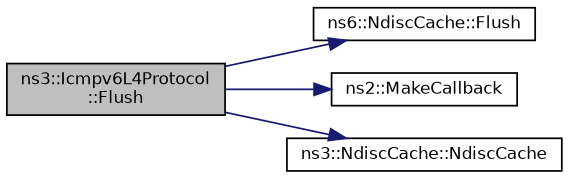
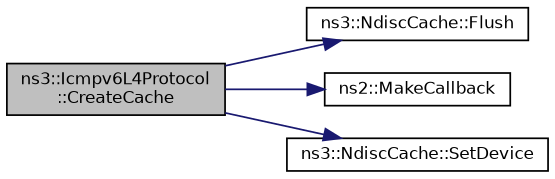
(424, 24) -> (417, 24)
(116, 89) -> (116, 89)
(424, 155) -> (417, 155)
